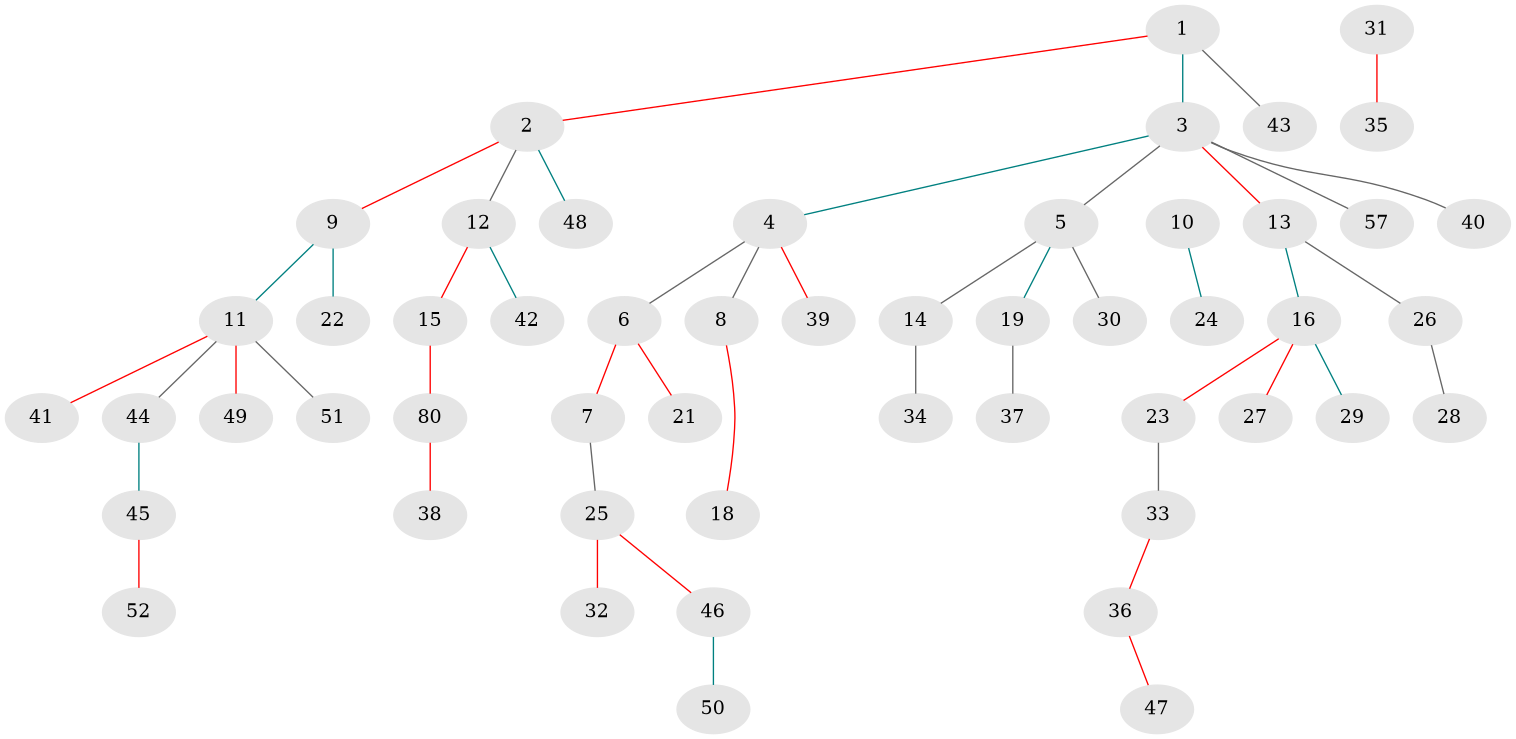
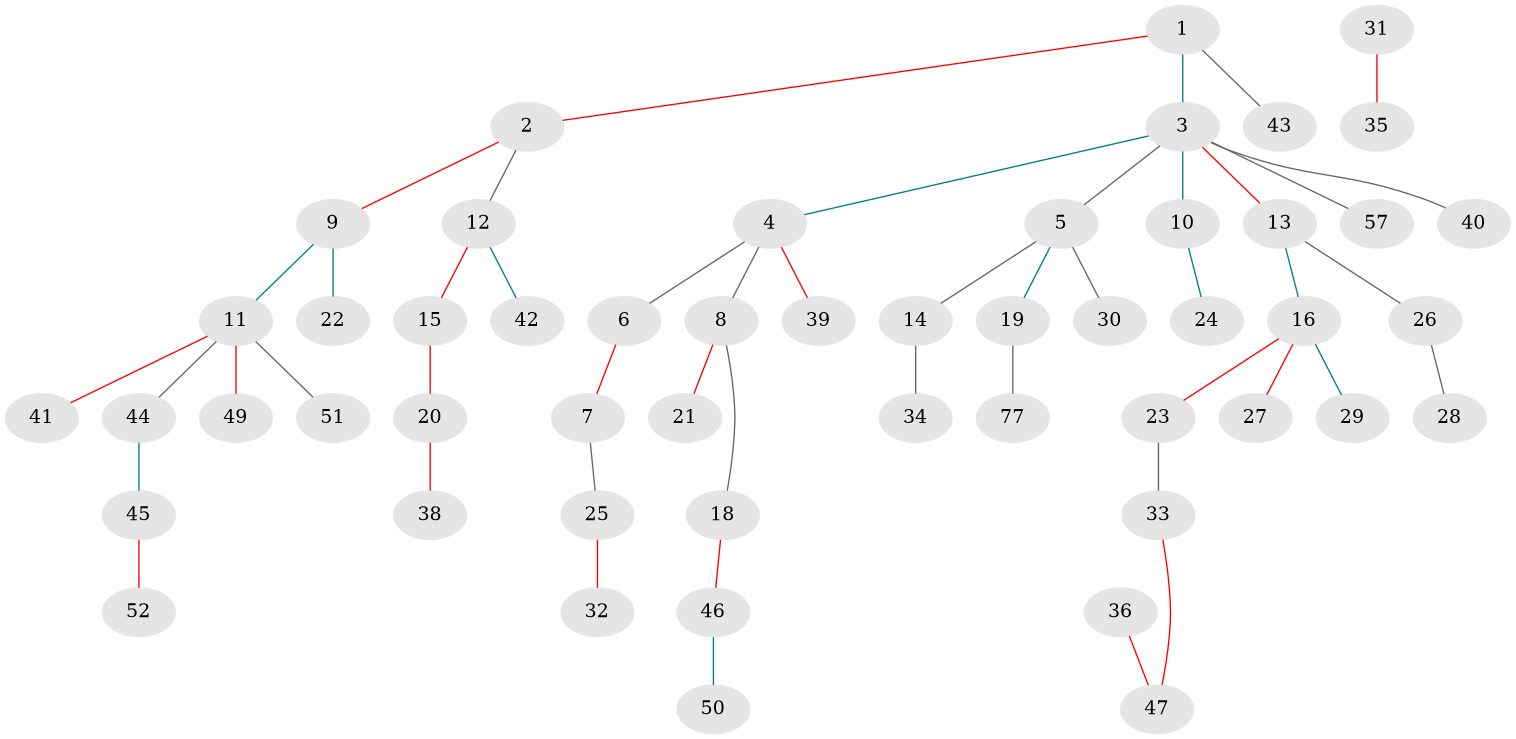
none -> (1183, 175)
(576, 224) -> none
(655, 370) -> (703, 369)
(430, 418) -> (430, 418)
(735, 418) -> (735, 418)
(1013, 418) -> (1013, 418)
(655, 564) -> (718, 564)
(1140, 564) -> (1171, 612)
